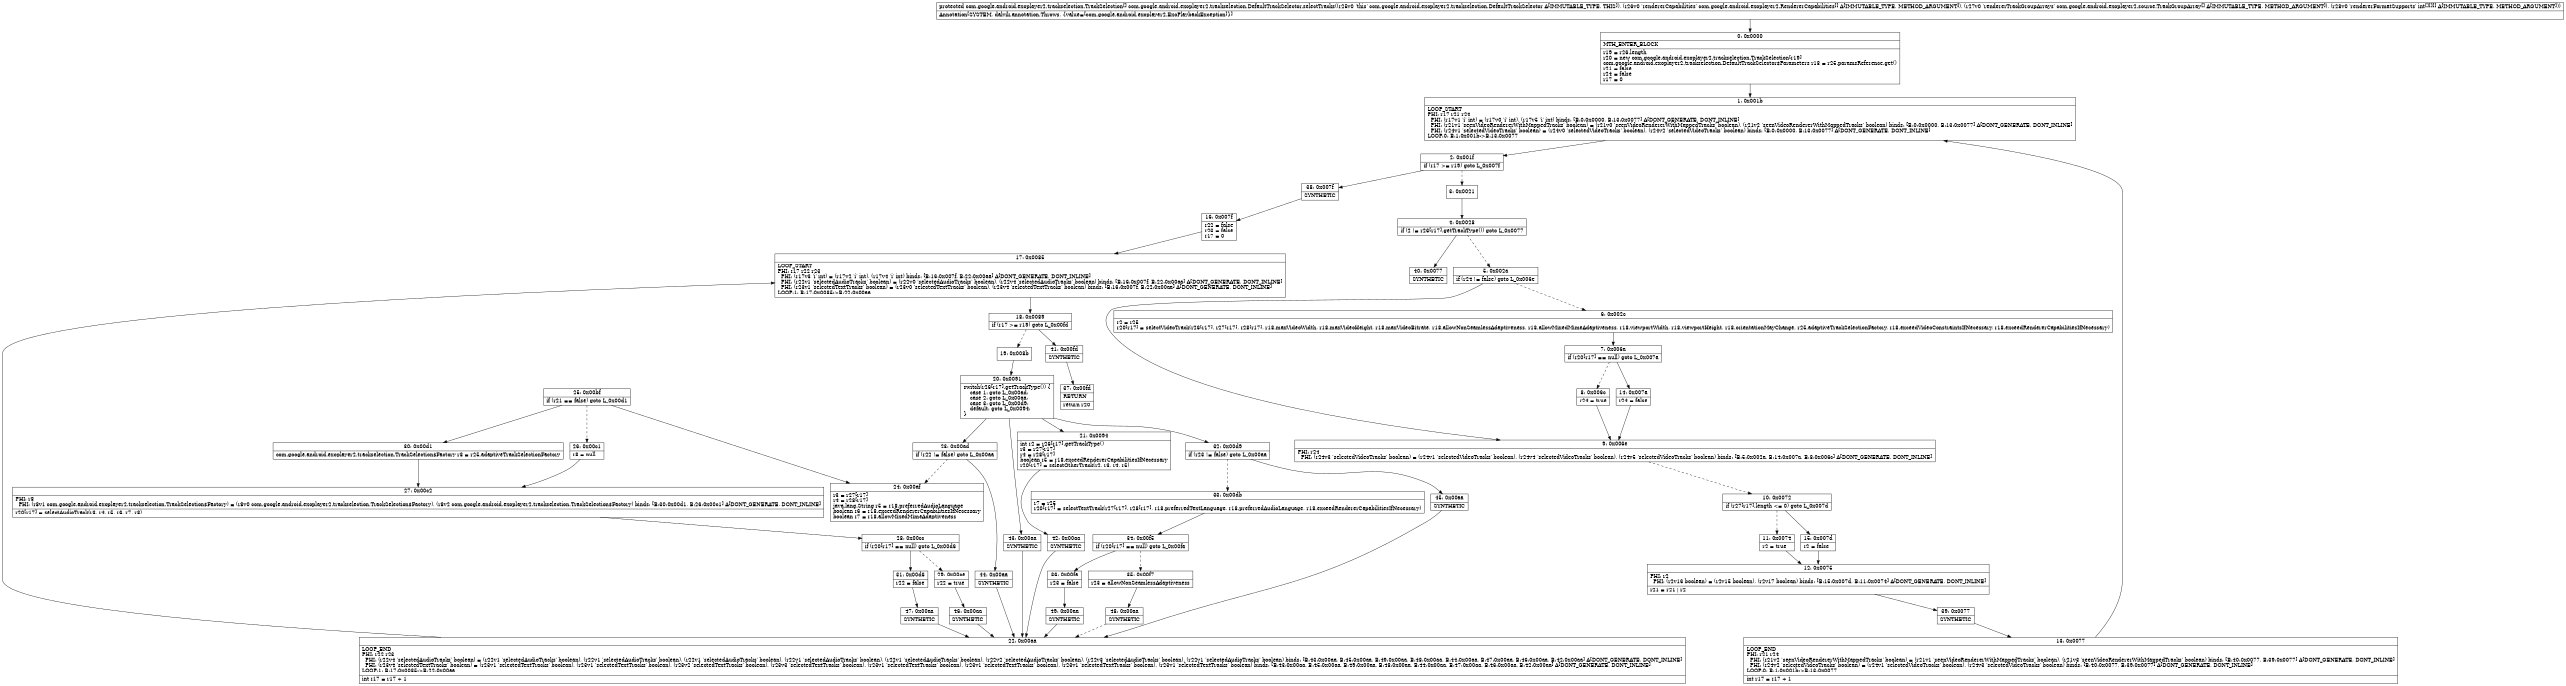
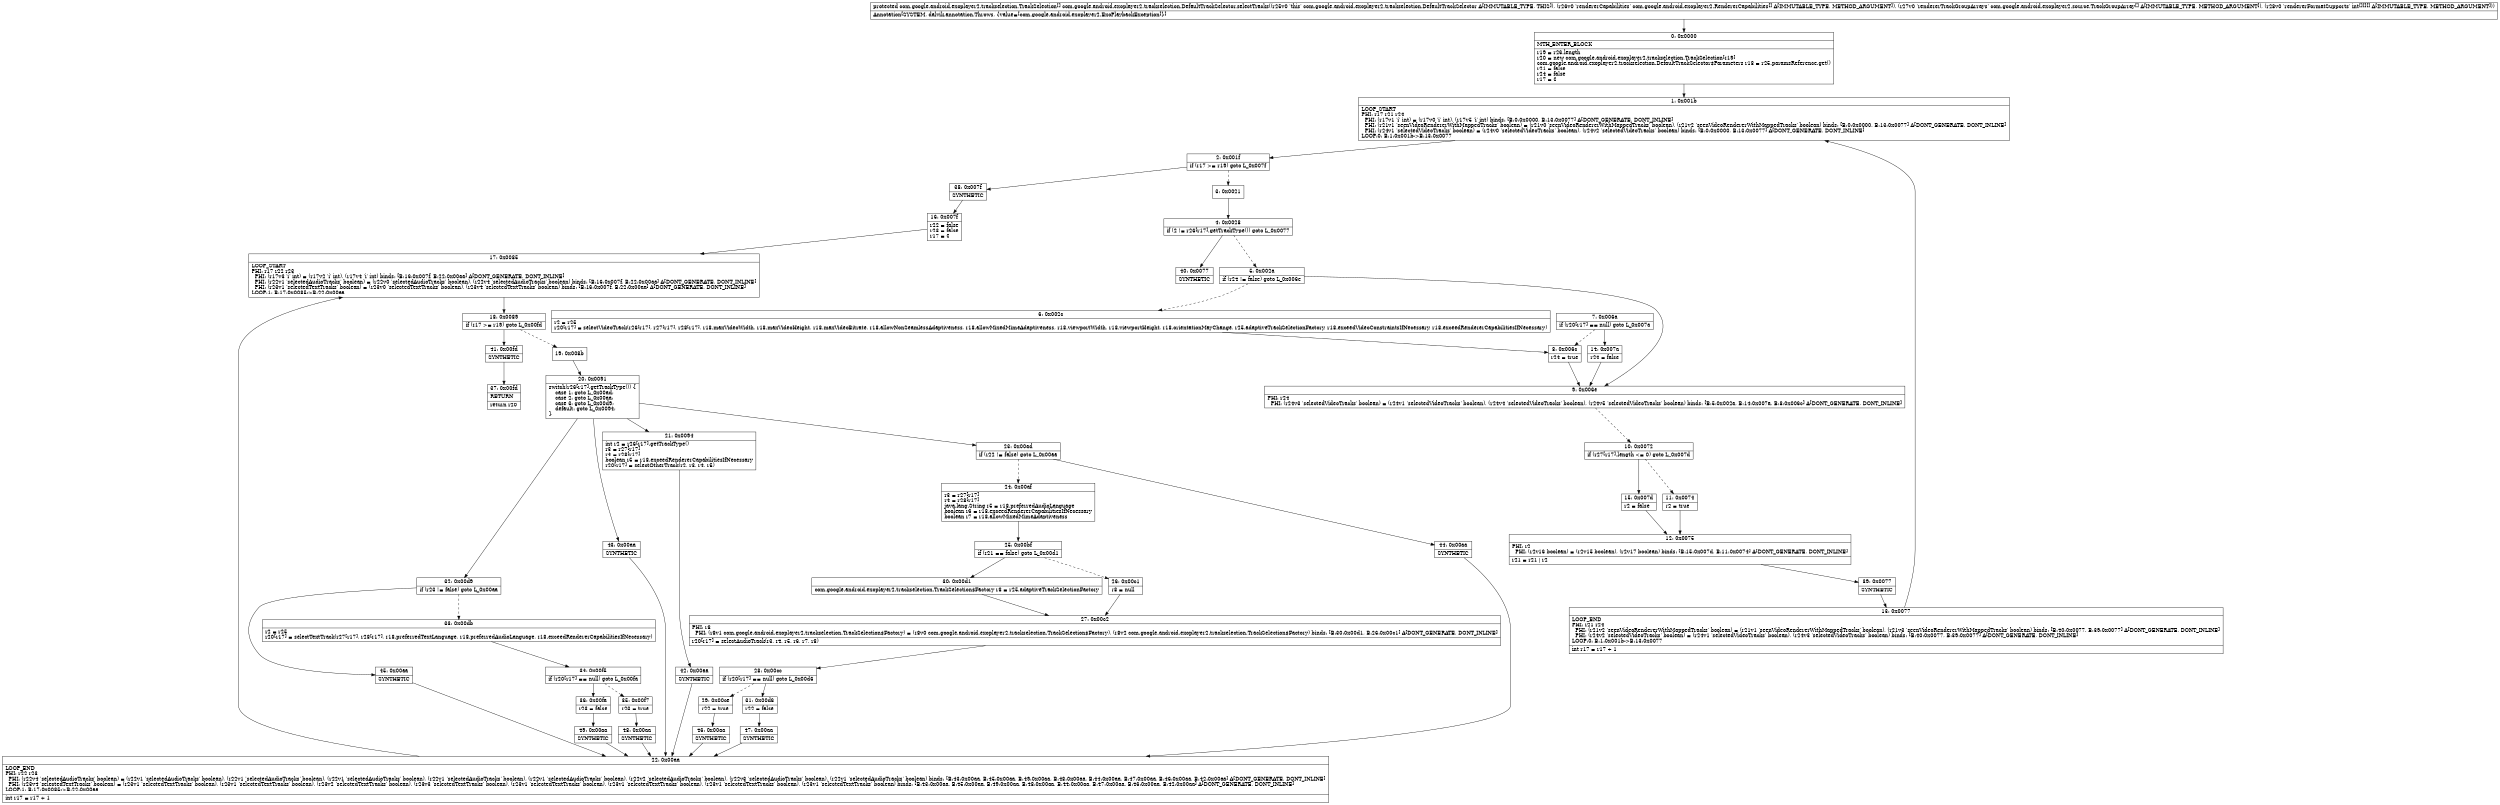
(1613, 337) -> (1383, 342)
(729, 444) -> (1018, 529)
(1045, 503) -> (276, 632)
(1141, 583) -> (635, 709)
(1092, 630) -> (645, 748)
